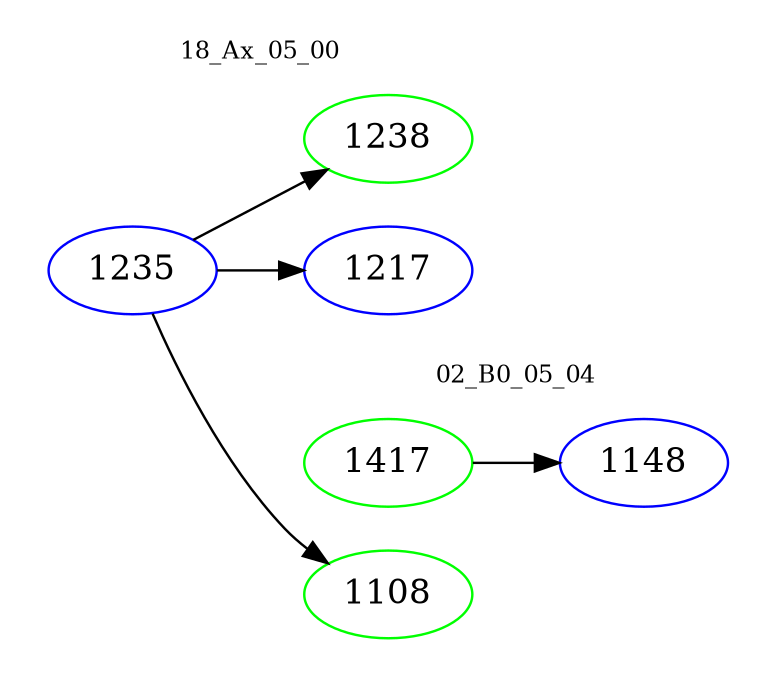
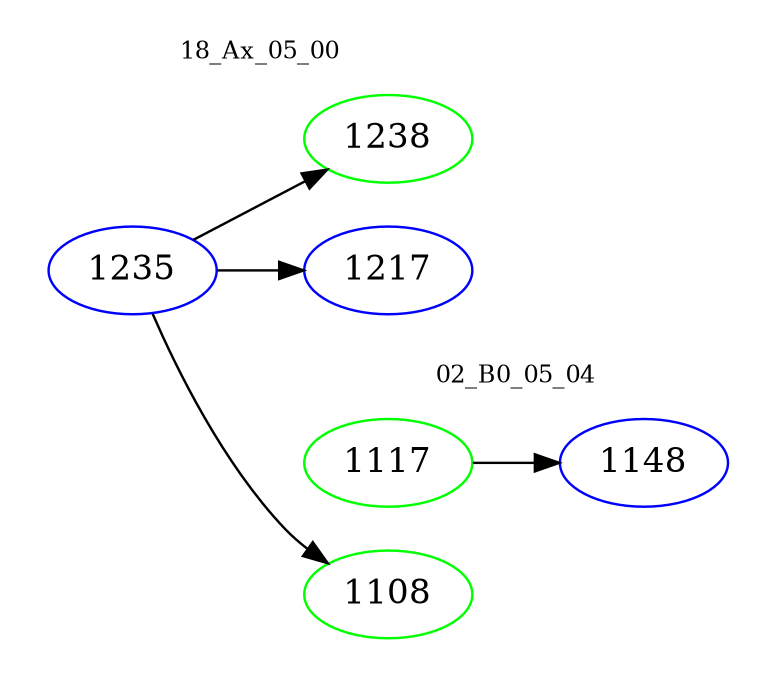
(388, 463) -> (388, 463)
